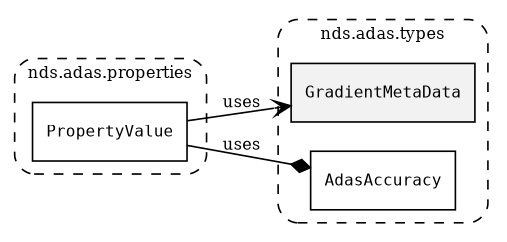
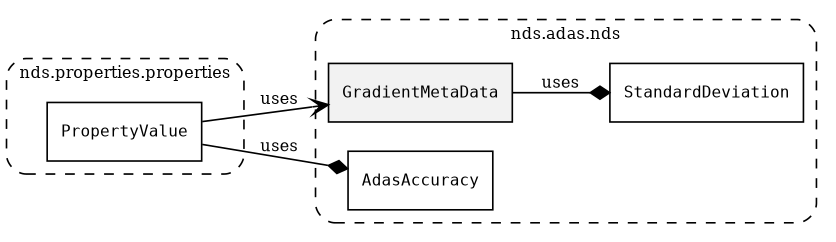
(383, 35) -> (566, 35)
(111, 74) -> (125, 74)
none -> (707, 93)
